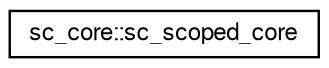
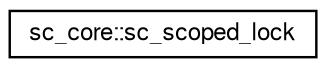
(164, 34) -> (163, 34)
